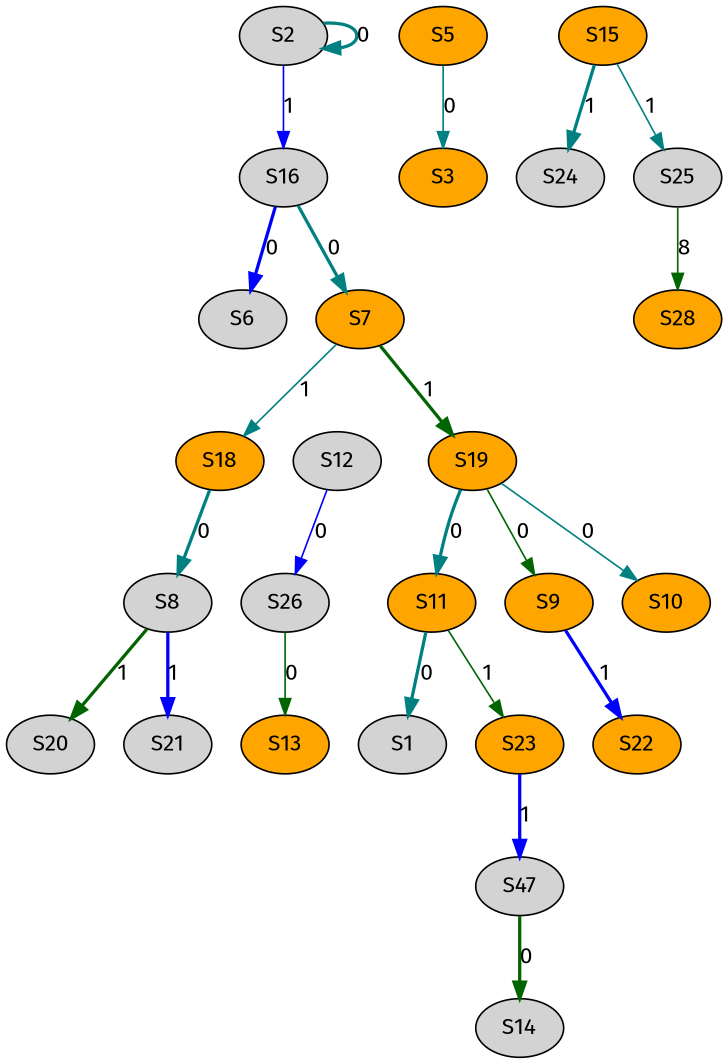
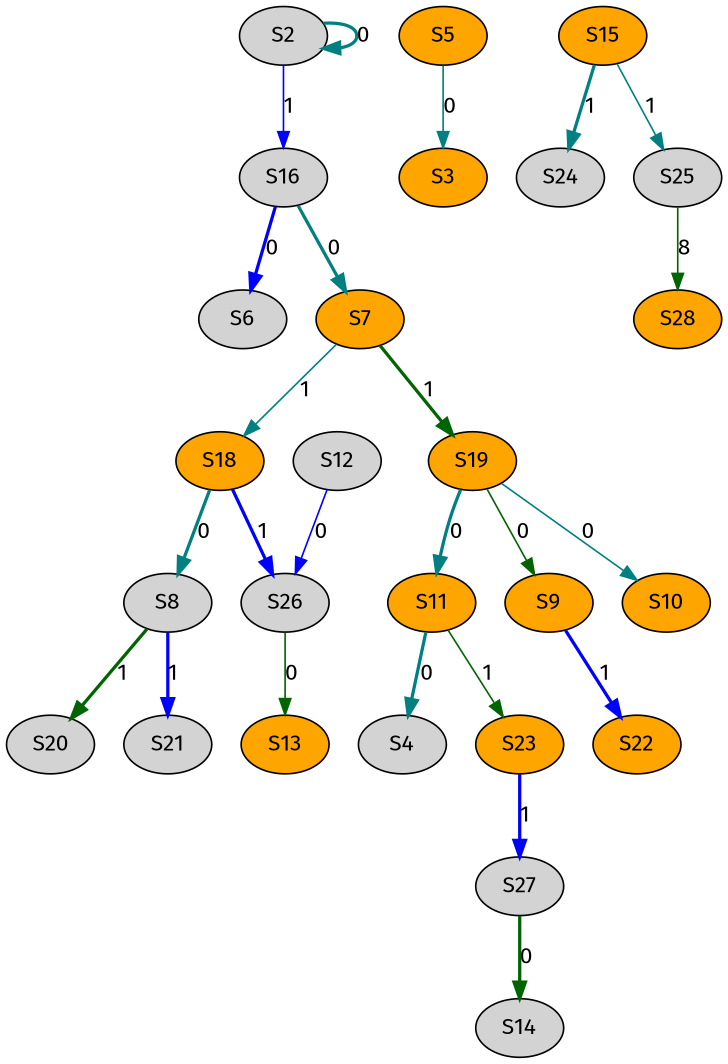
none -> (249, 525)
(402, 745) -> (402, 745)
(520, 886) -> (520, 886)
